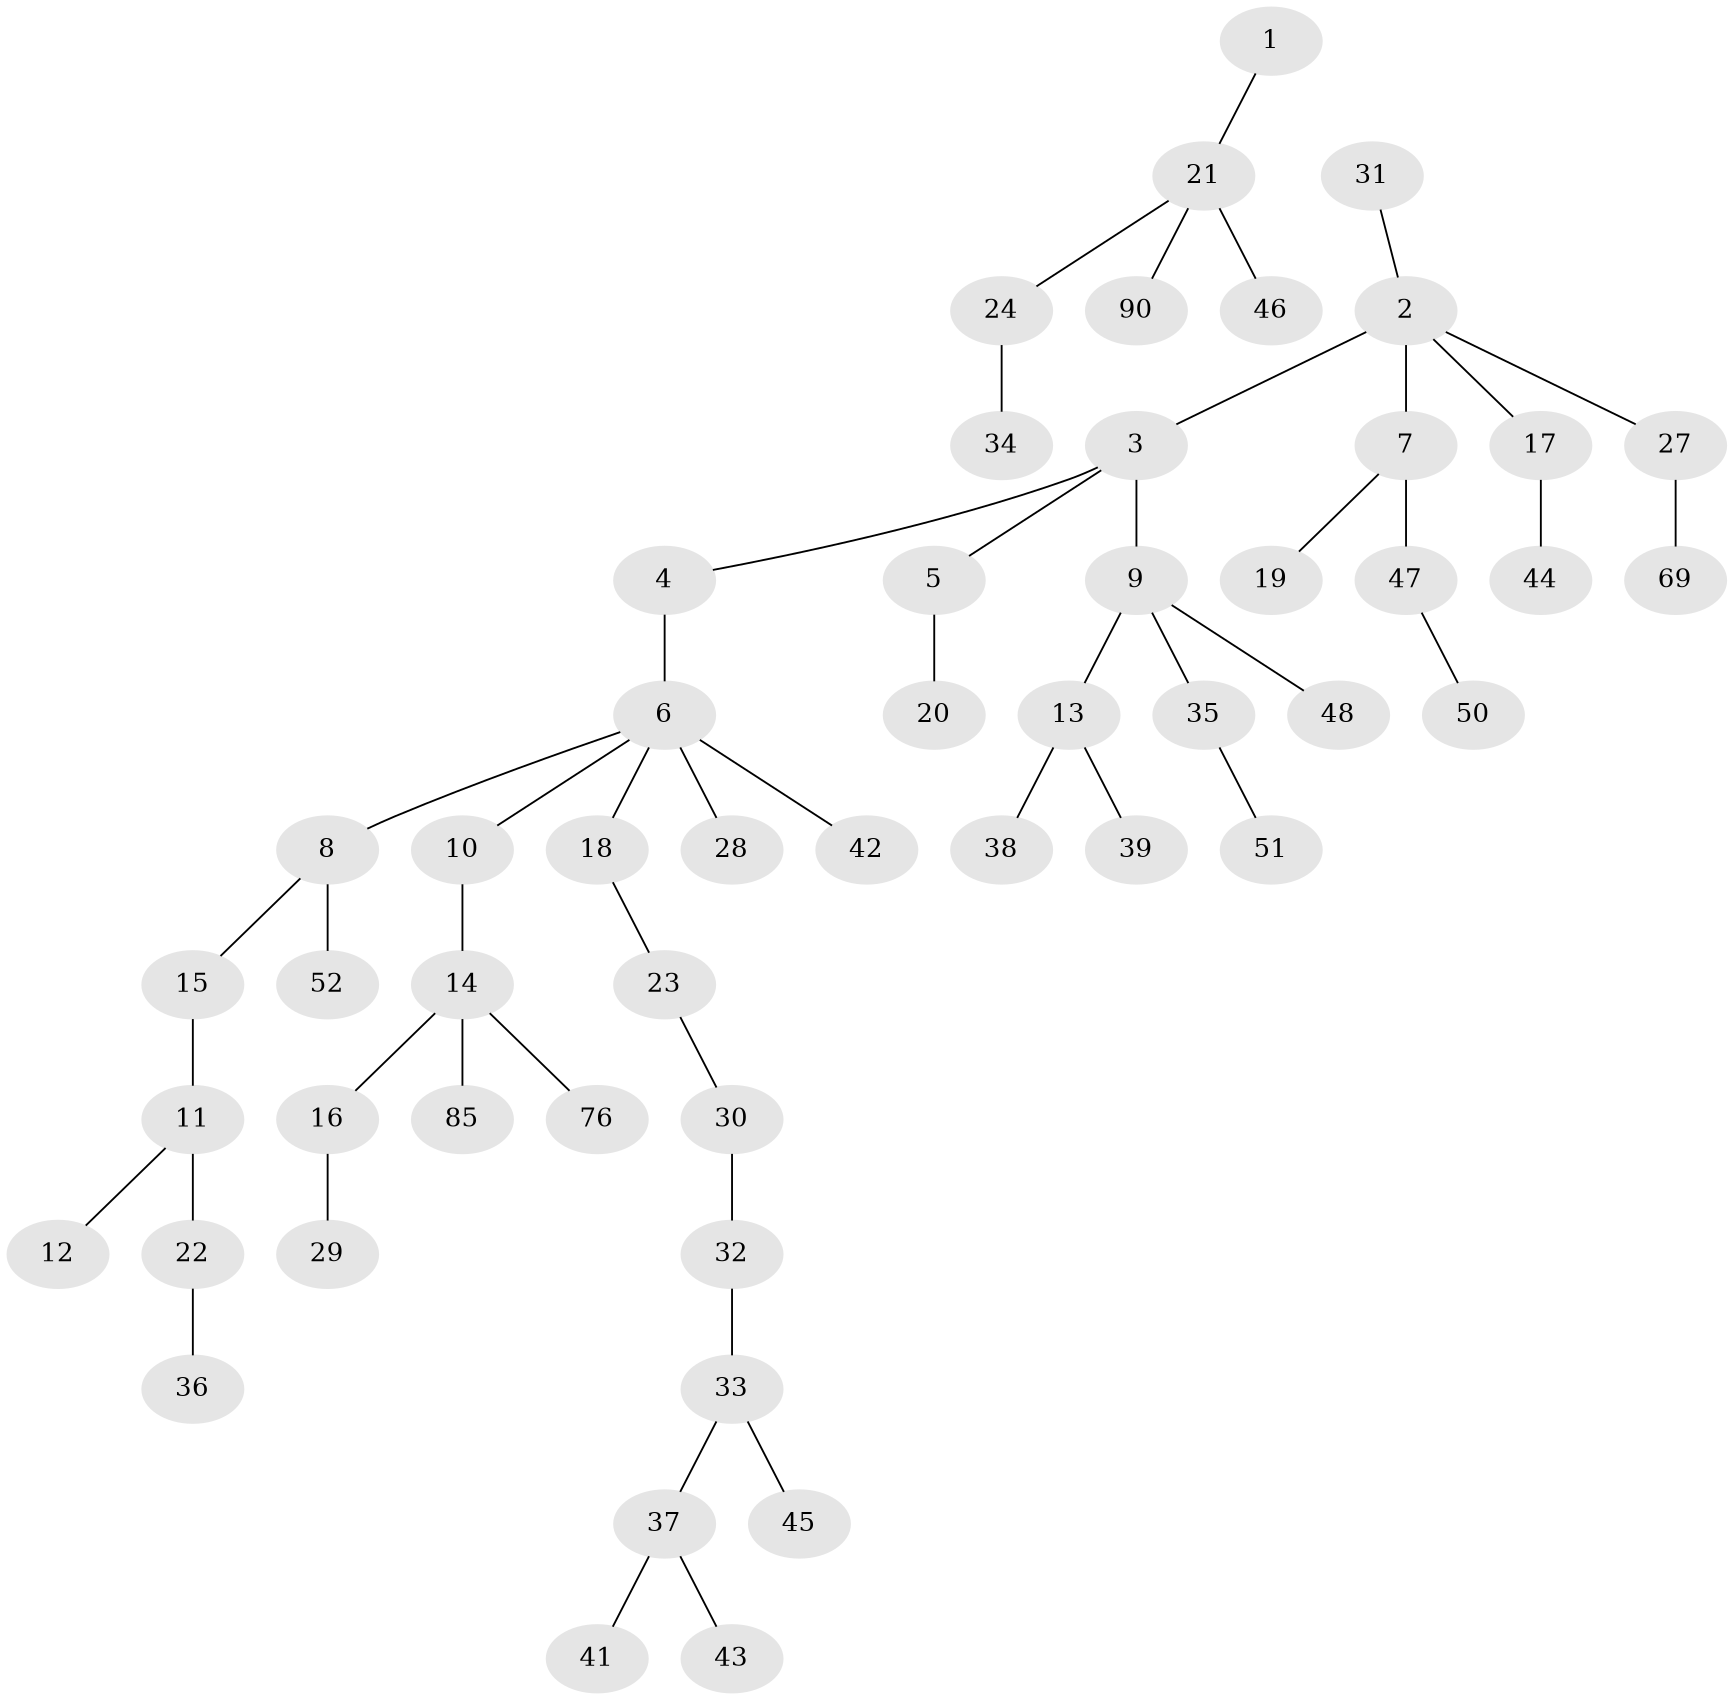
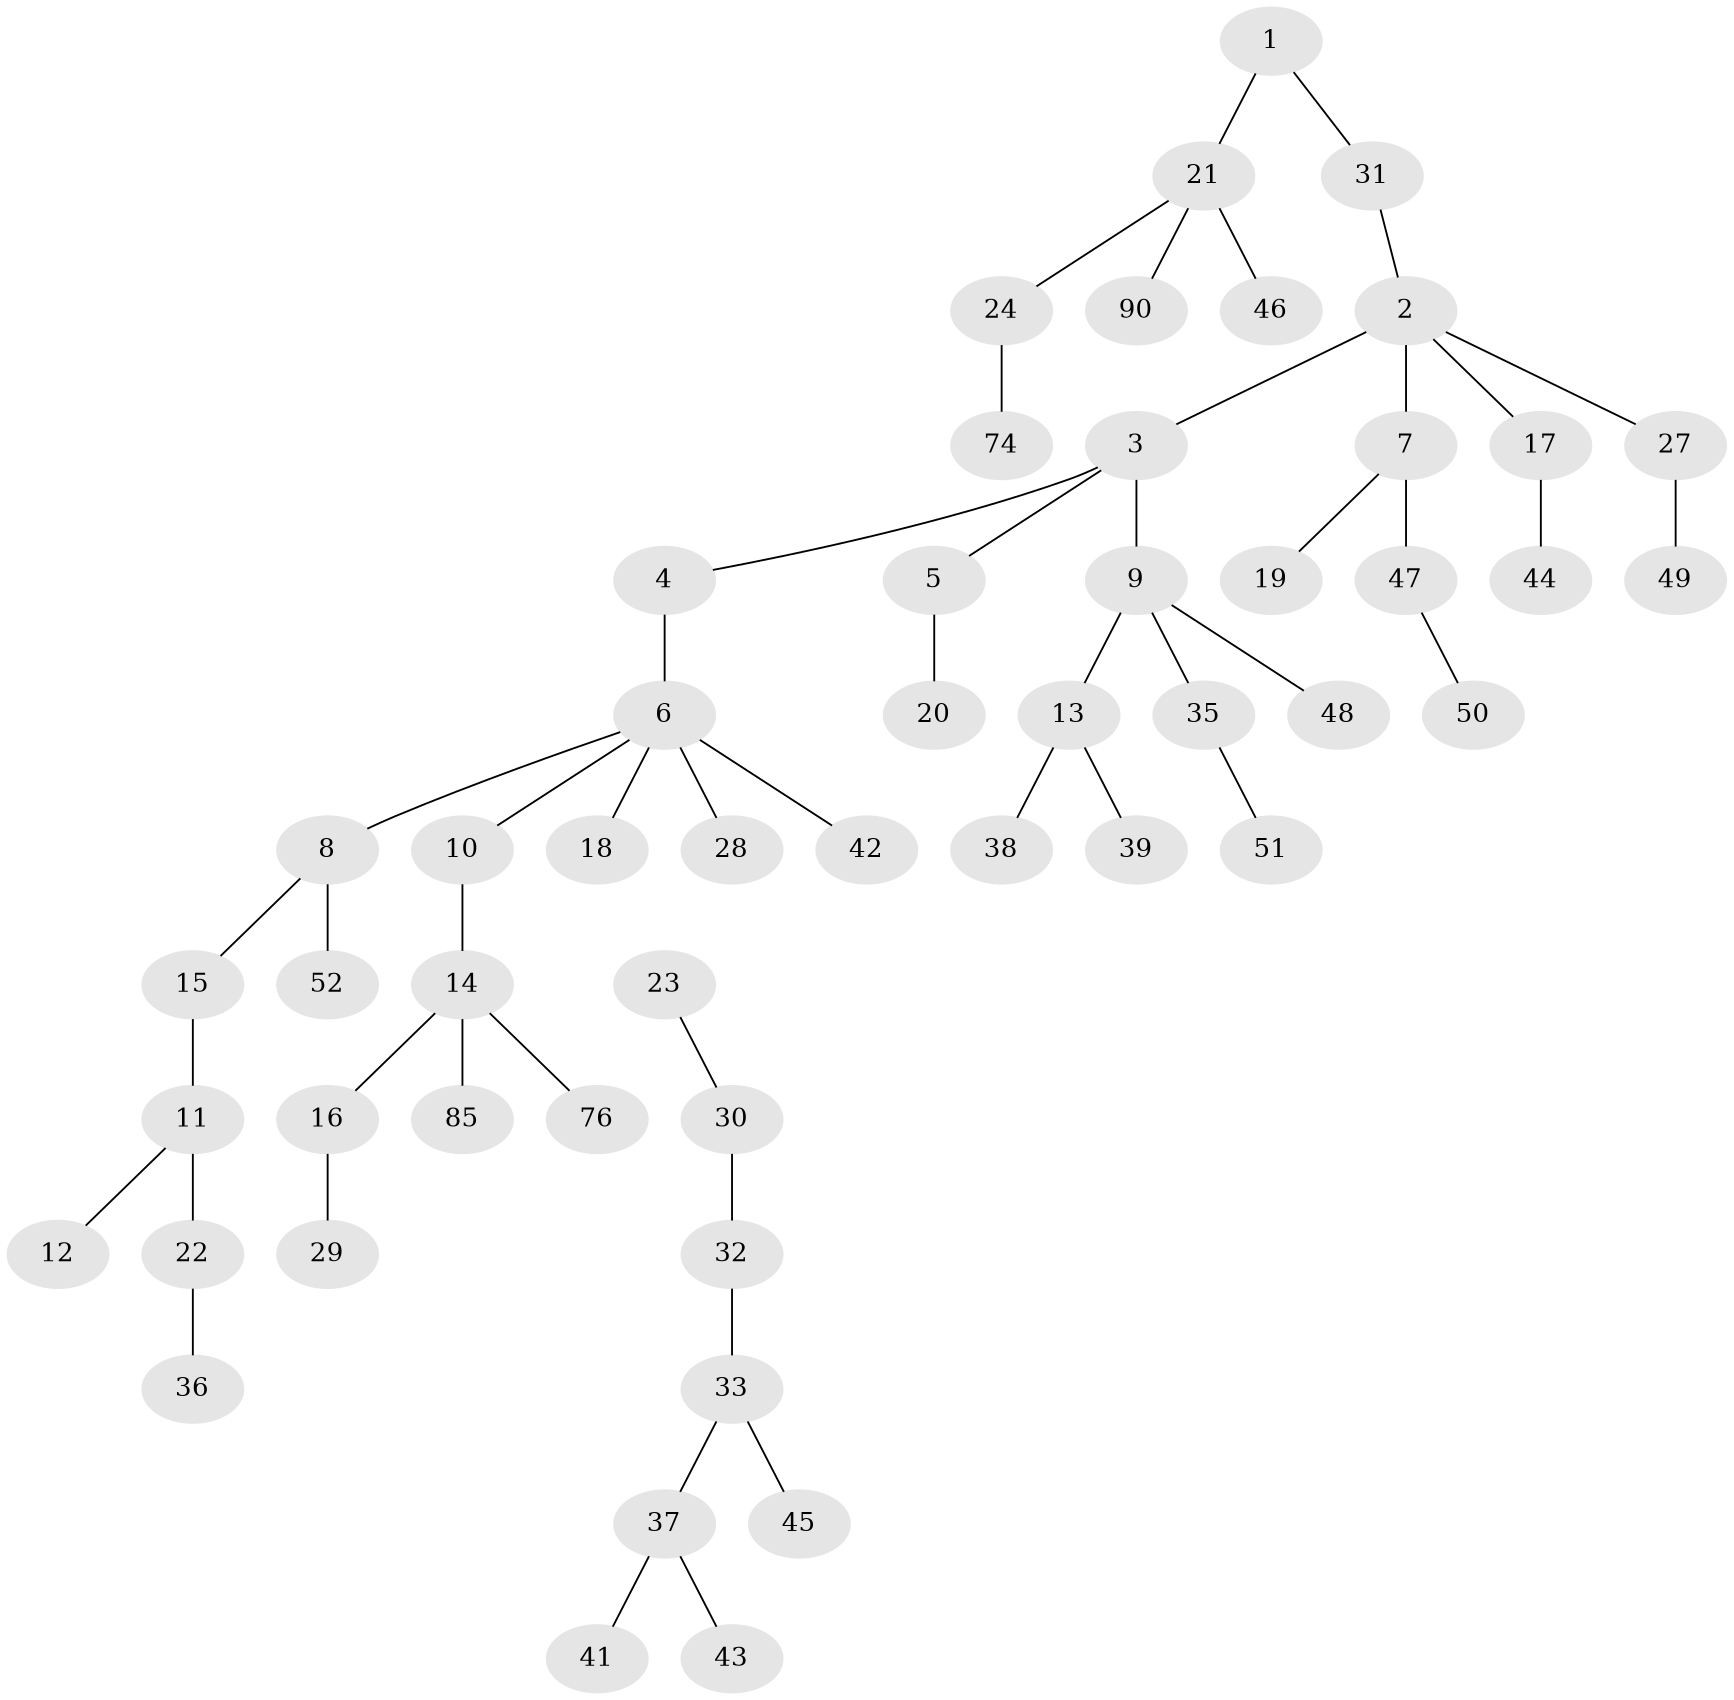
none -> (1322, 109)
(1002, 446) -> (1002, 446)
(1676, 580) -> (1676, 580)
(631, 917) -> none
